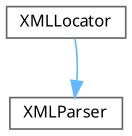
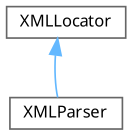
(77, 60) -> (55, 76)
